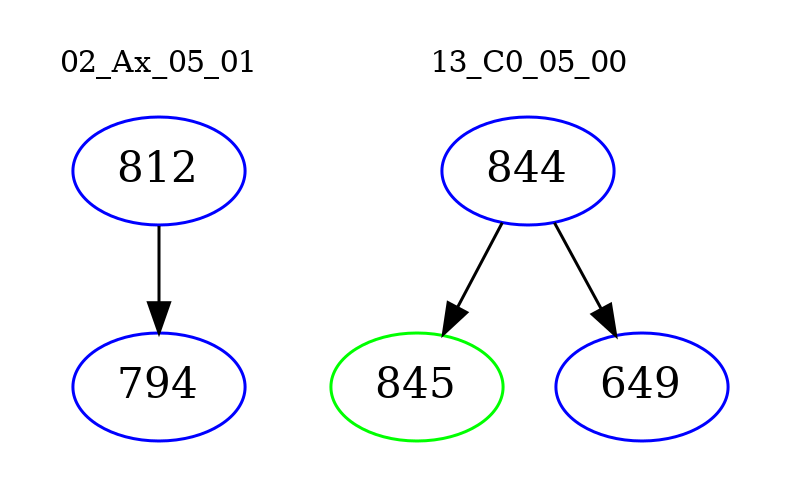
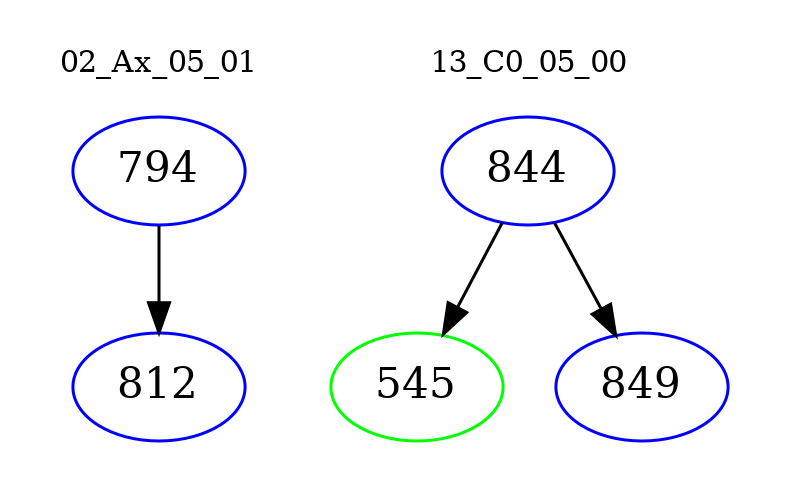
(159, 264) -> (159, 264)
(417, 387) -> (417, 387)
(642, 387) -> (642, 387)
